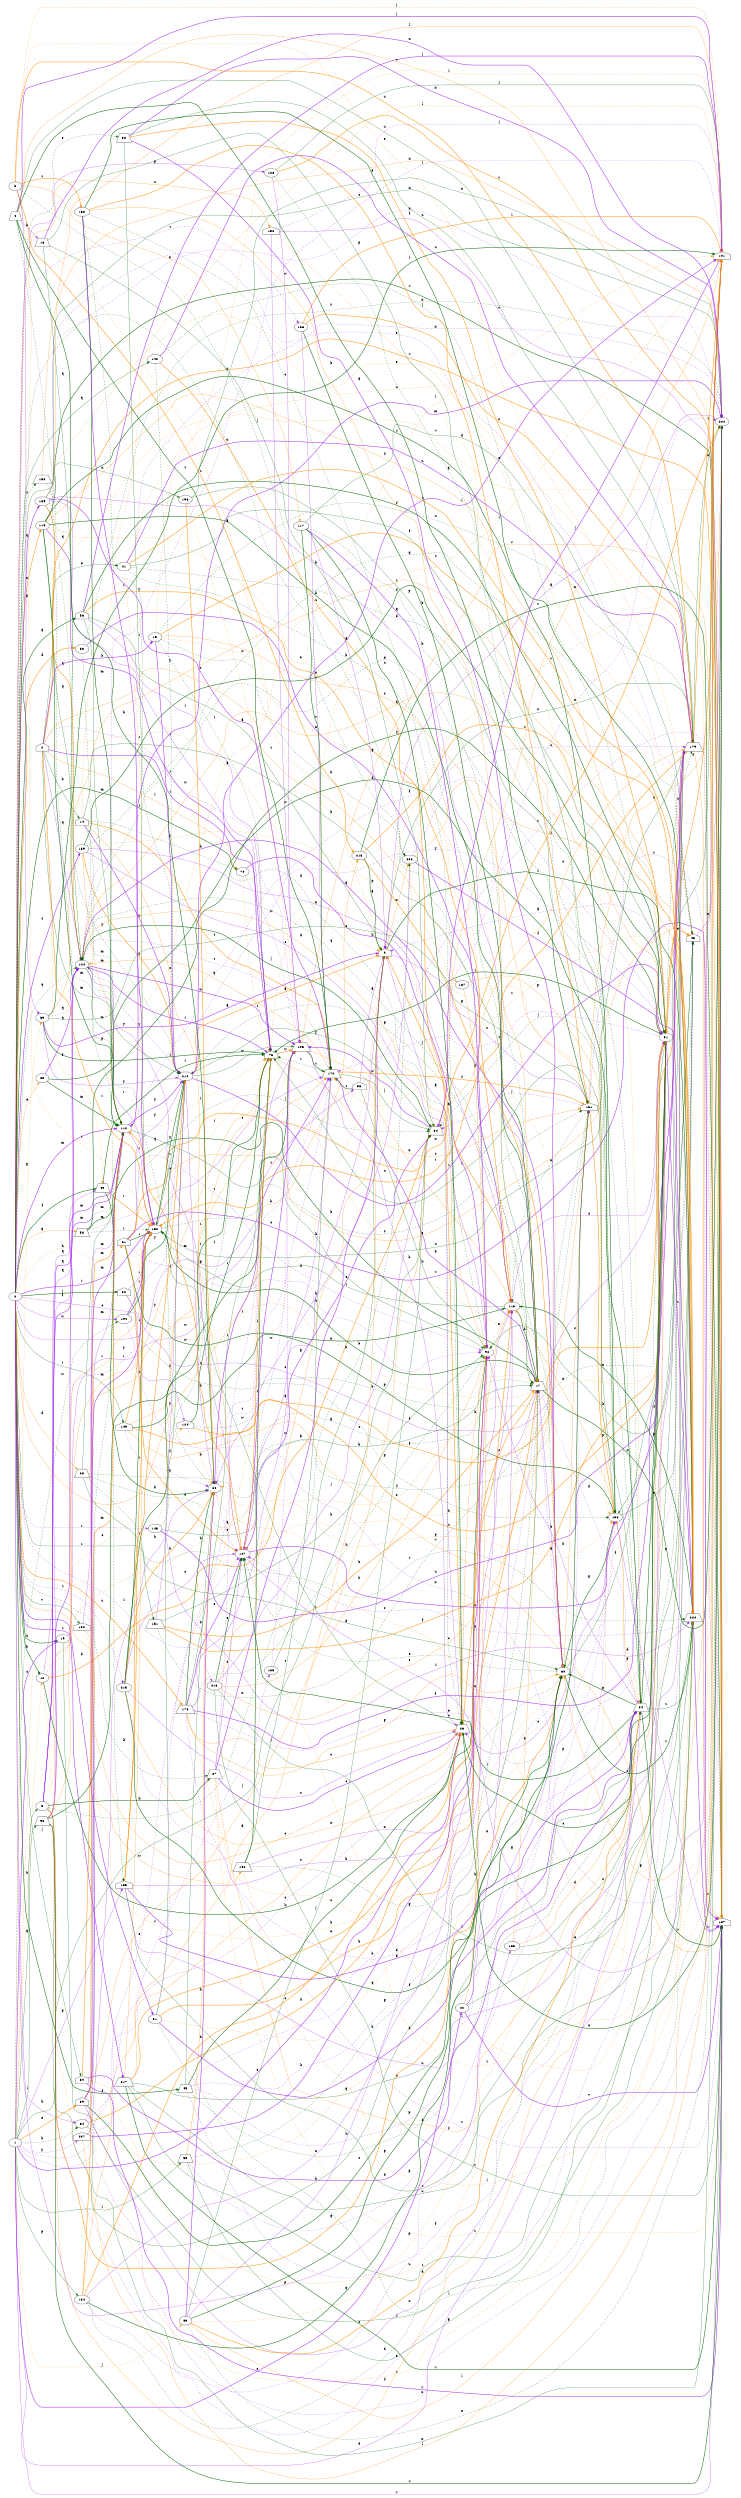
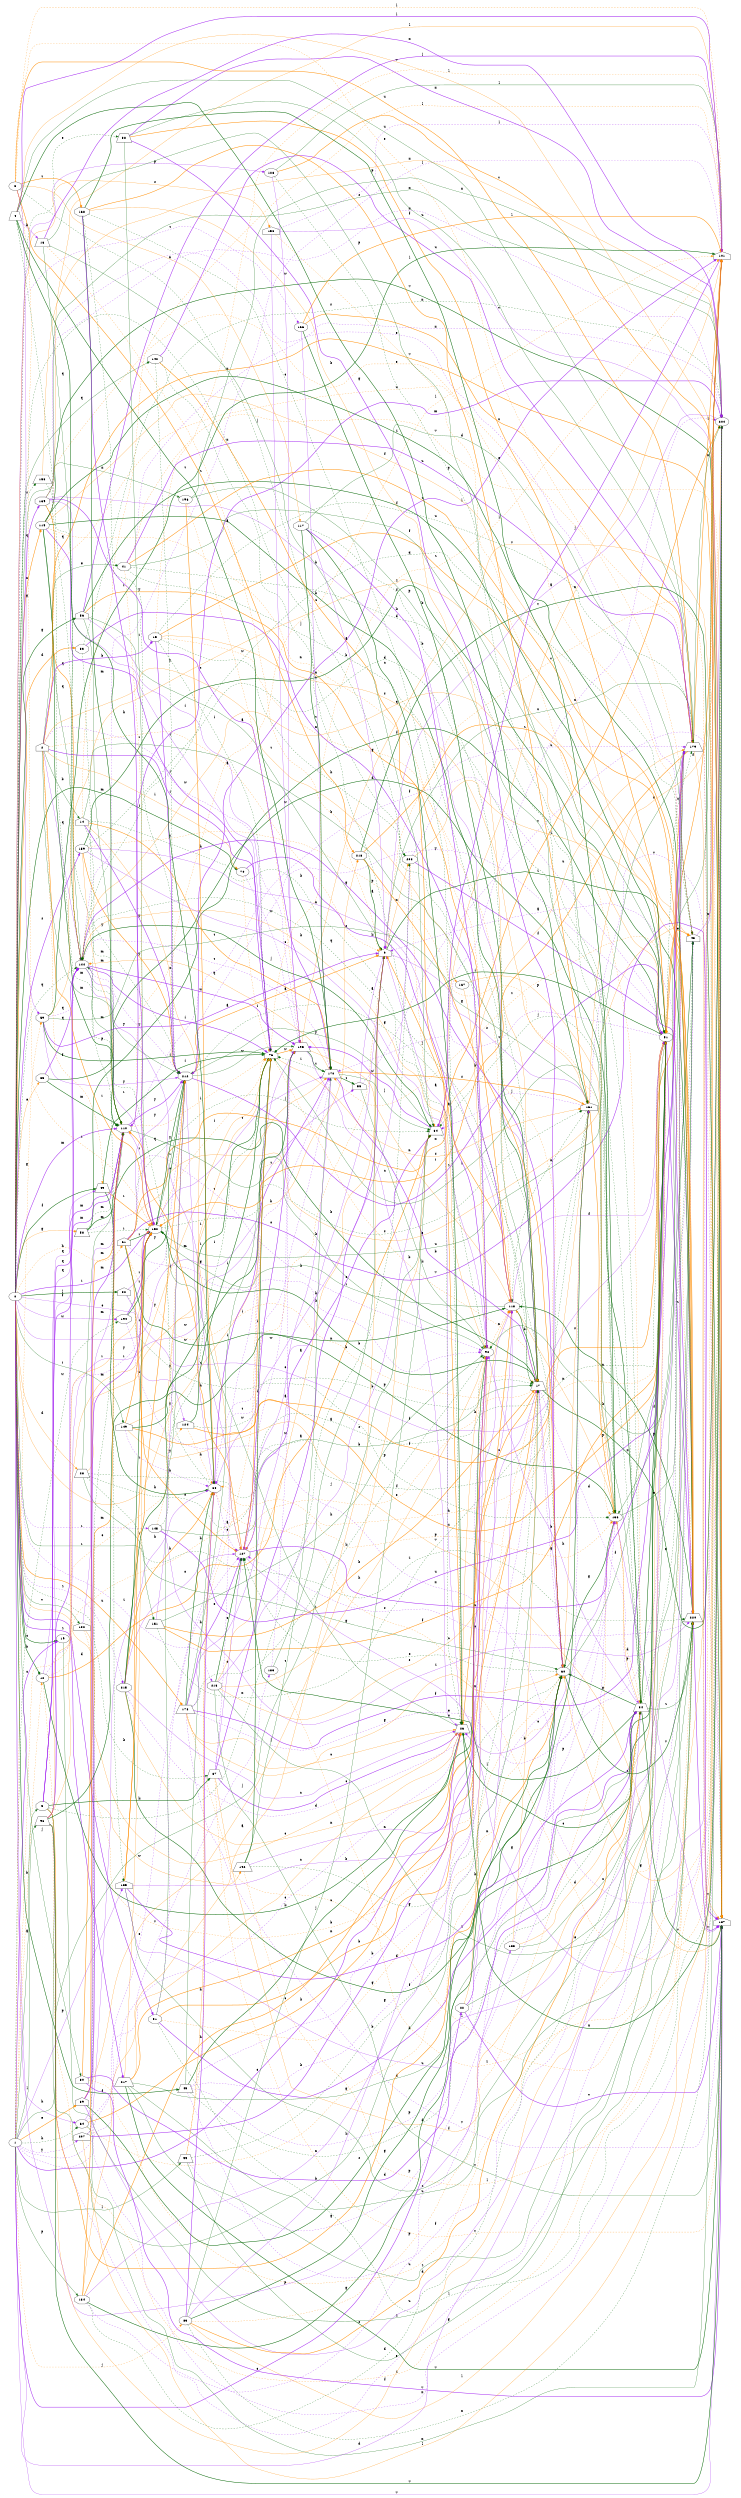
(525, 525) -> (325, 727)
(397, 609) -> (397, 609)
(346, 1089) -> (347, 1081)
(362, 1958) -> (419, 1765)
